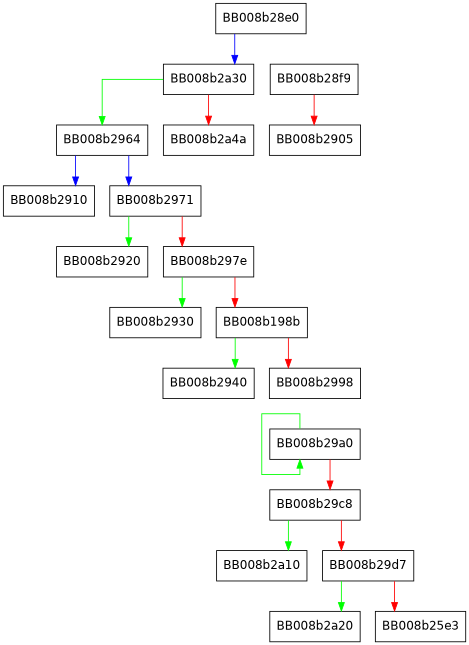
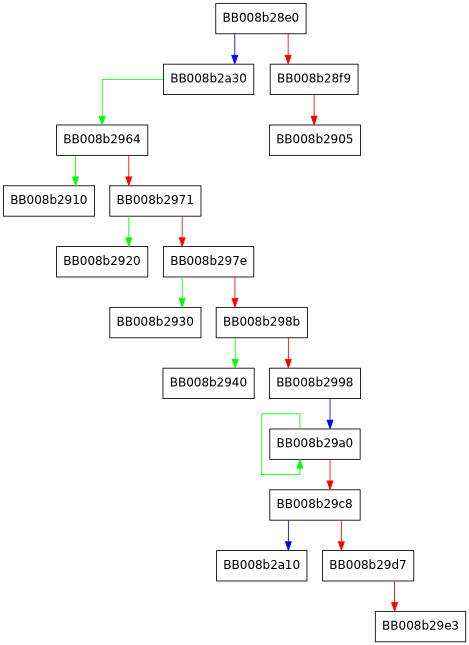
none -> (288, 45)
(209, 140) -> none
(76, 166) -> (76, 166)
(129, 166) -> (129, 166)
(262, 323) -> (262, 323)
none -> (330, 409)
(288, 531) -> (288, 531)
(315, 627) -> none
(421, 627) -> (421, 627)
